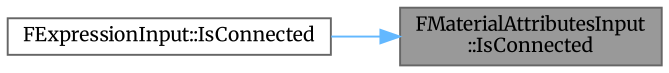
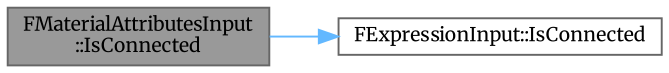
(356, 37) -> (294, 37)
